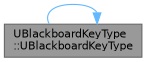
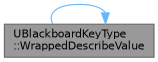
(73, 41) -> (79, 41)
